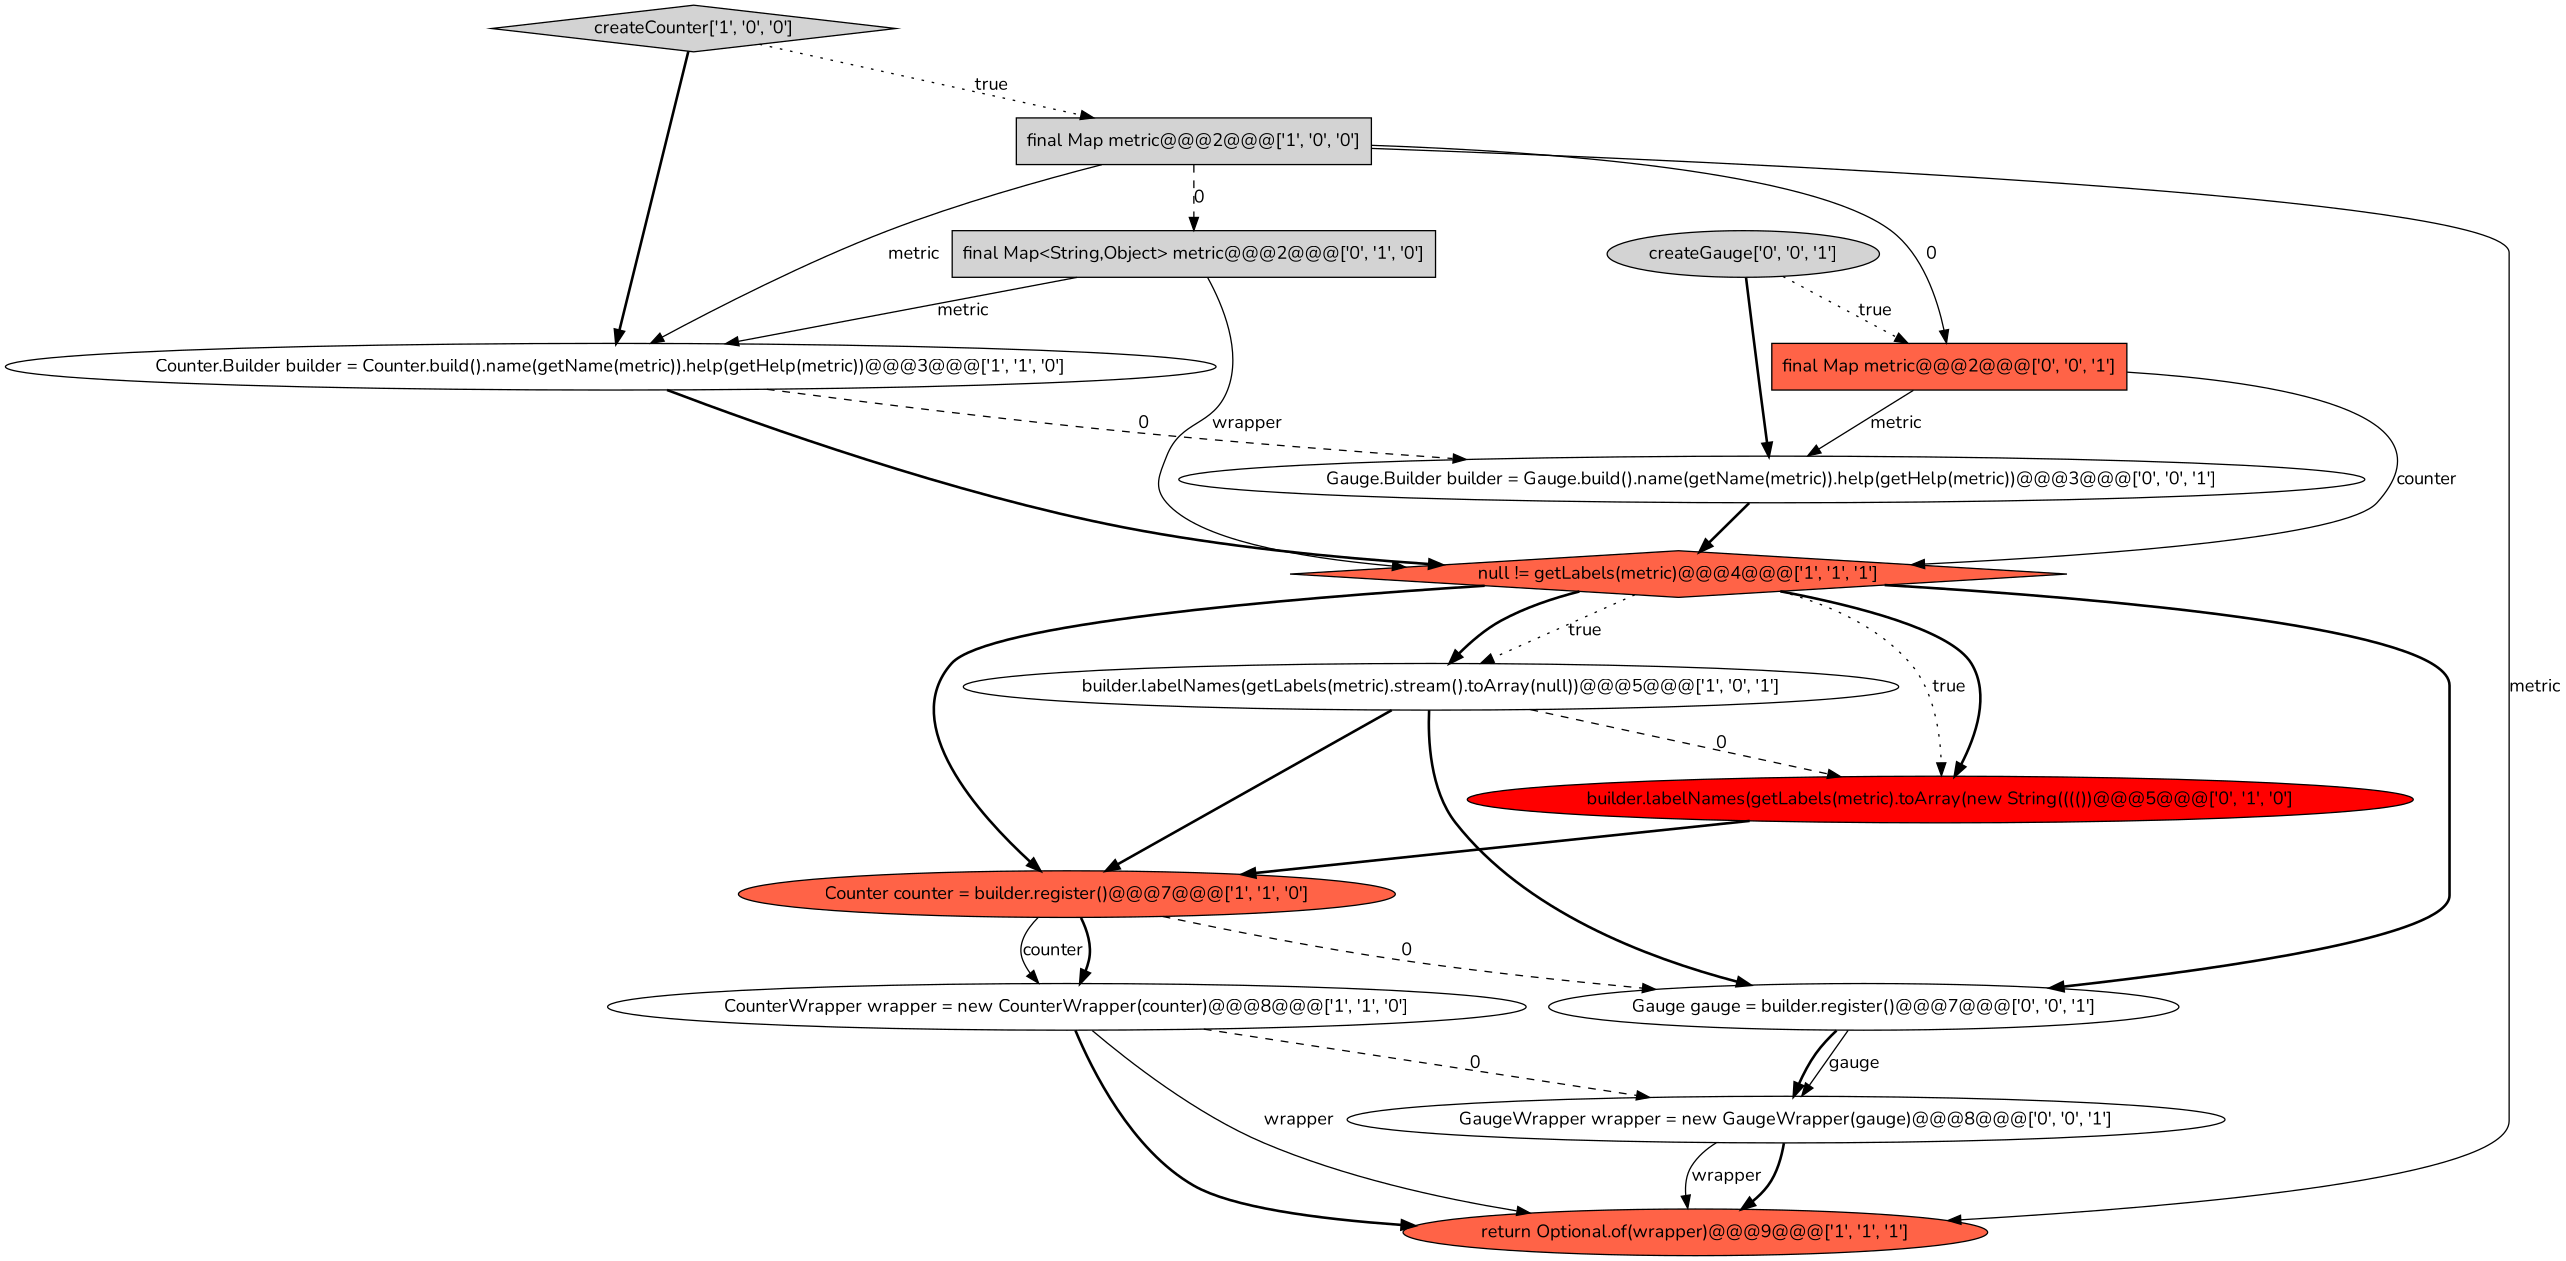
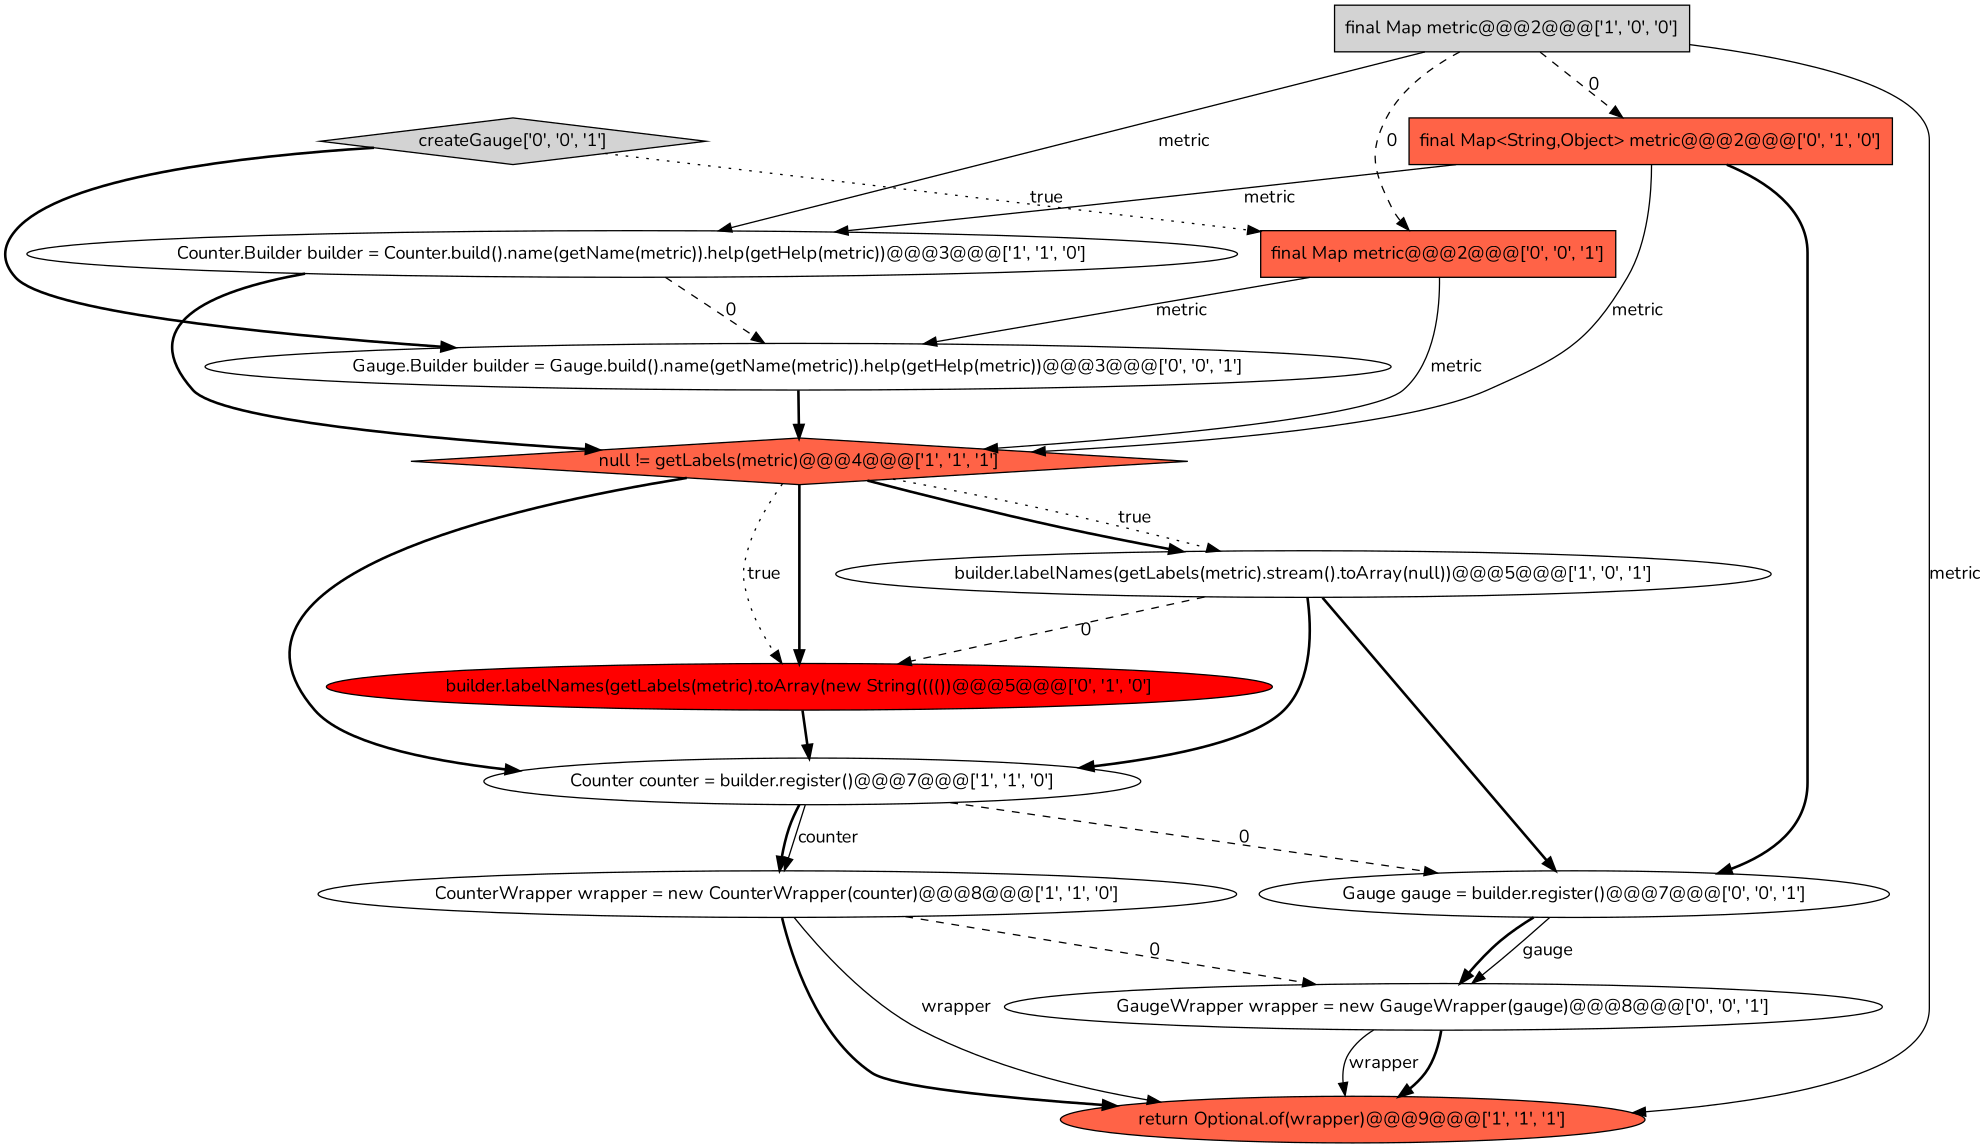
(694, 29) -> none
(1693, 172) -> (1384, 122)
(1194, 254) -> (1651, 141)
(1743, 254) -> (513, 141)
(1248, 423) -> (1638, 310)
(2427, 479) -> (1456, 367)
(2450, 701) -> (1808, 516)
(1067, 894) -> (812, 781)
